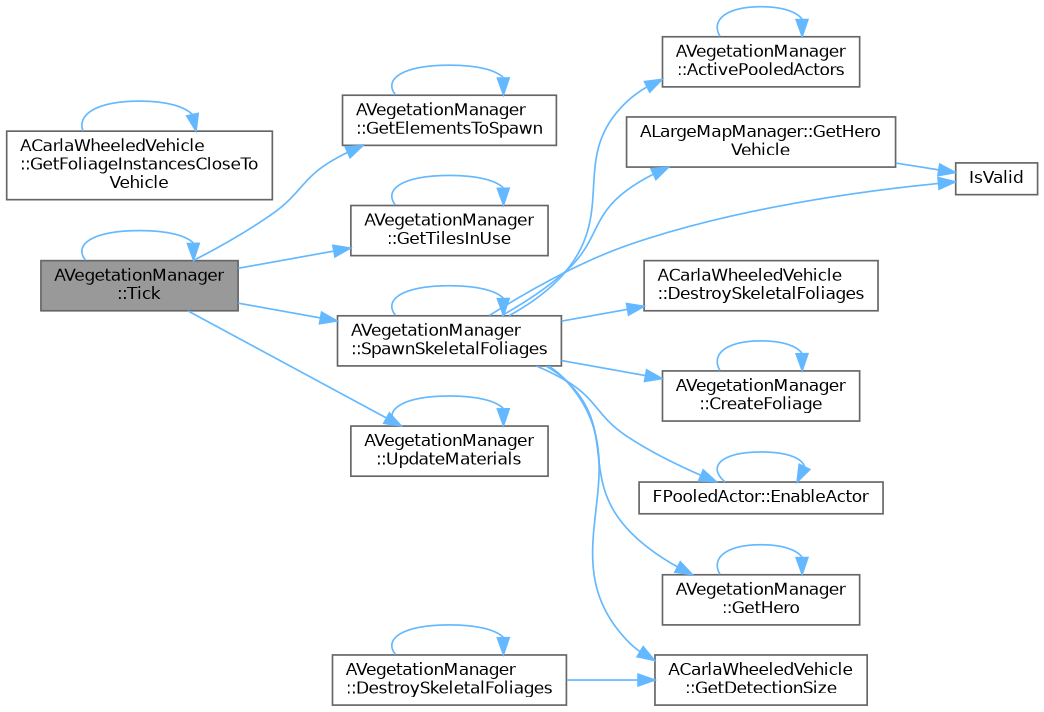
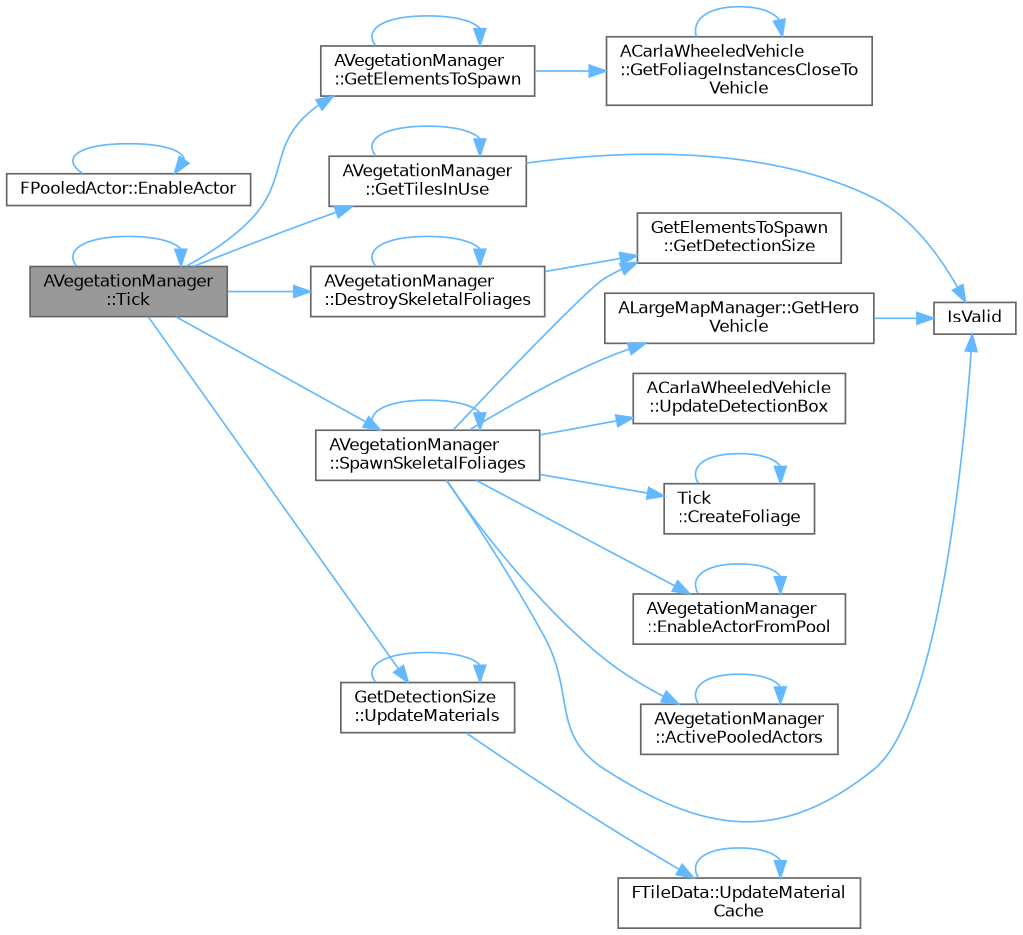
none -> (562, 71)
none -> (764, 164)
(761, 286) -> (739, 398)
none -> (261, 292)
(761, 396) -> (739, 509)
(614, 426) -> none
(449, 451) -> (428, 708)
(761, 600) -> (739, 619)
(761, 680) -> (739, 238)
none -> (739, 903)
